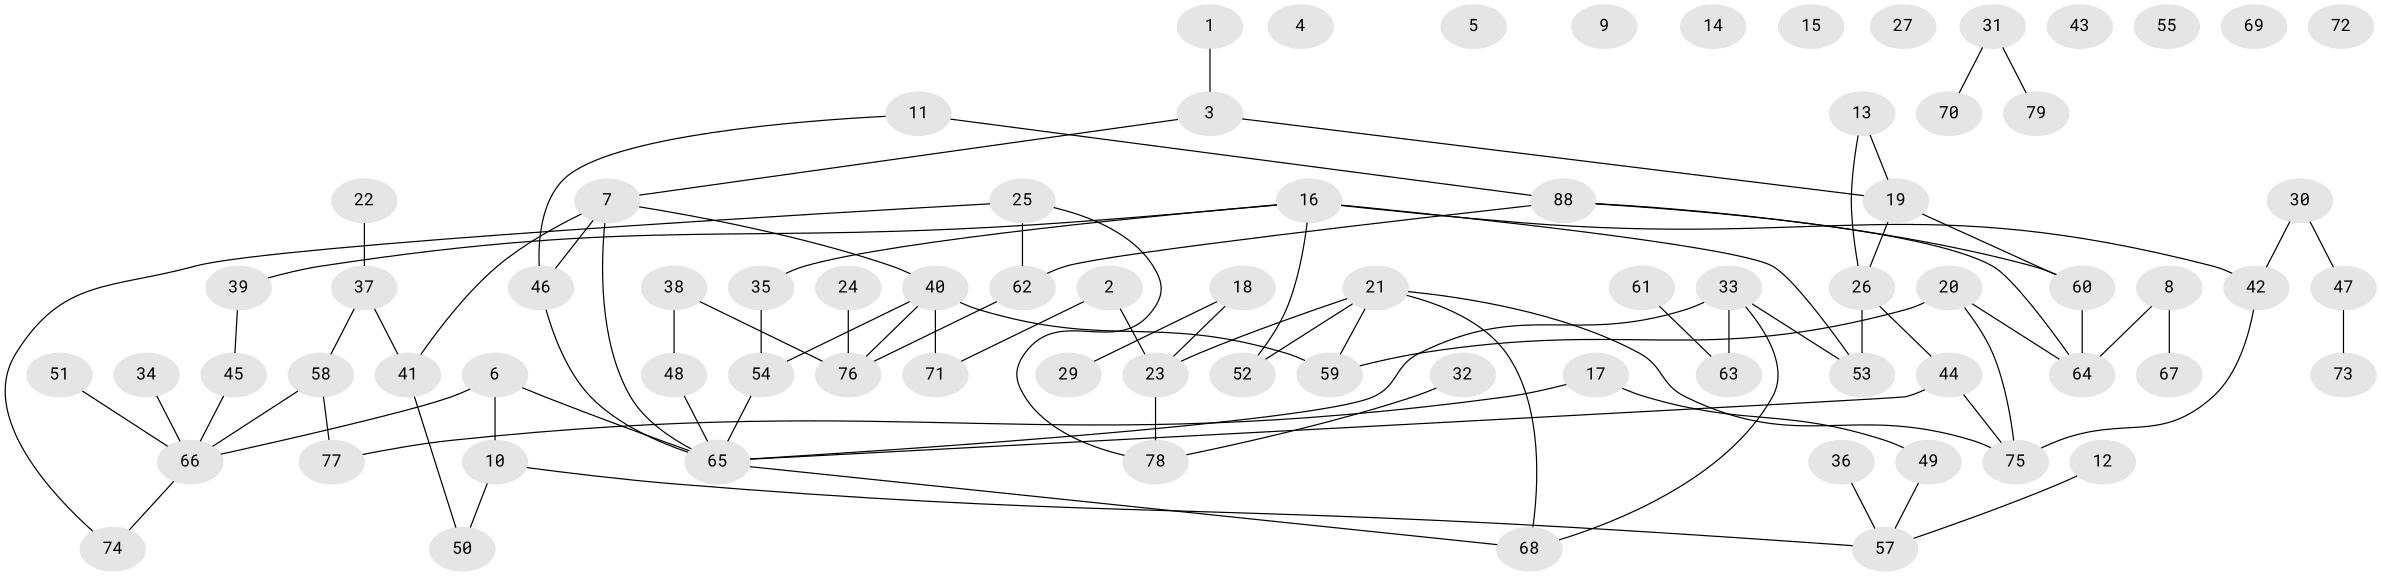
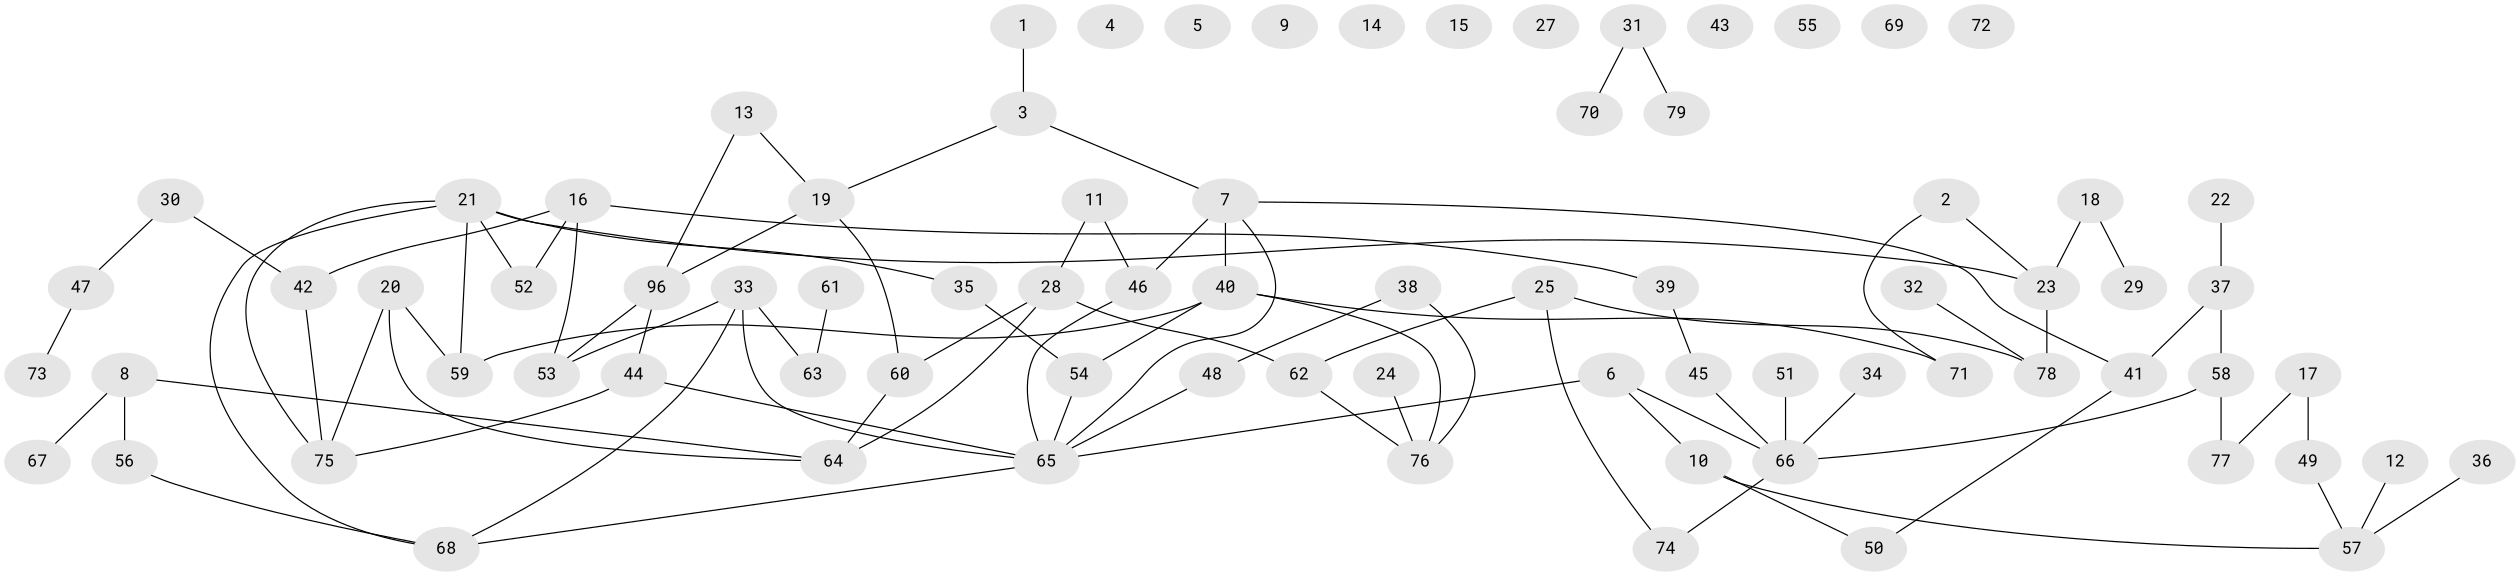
(1563, 201) -> (1051, 288)
(993, 234) -> (715, 247)
(1862, 288) -> (657, 288)
none -> (125, 462)
